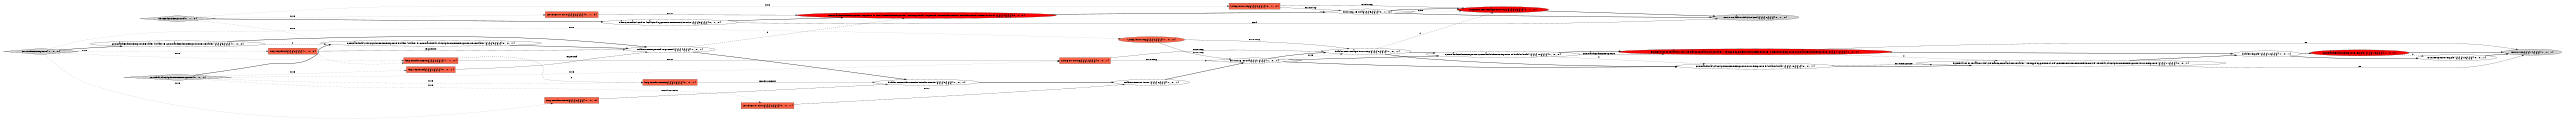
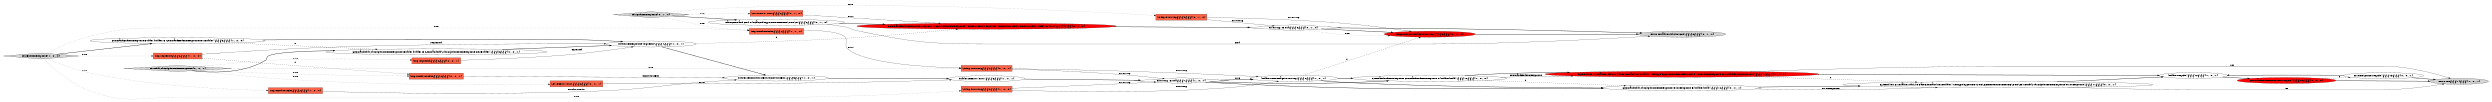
(1152, 40) -> (987, 89)
(2353, 58) -> (2286, 75)
(544, 78) -> (305, 66)
